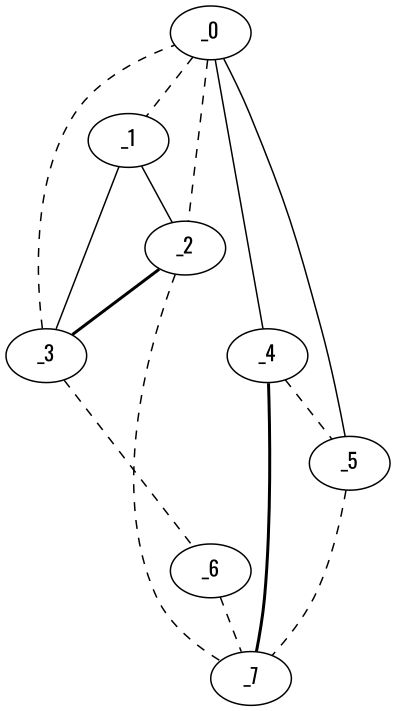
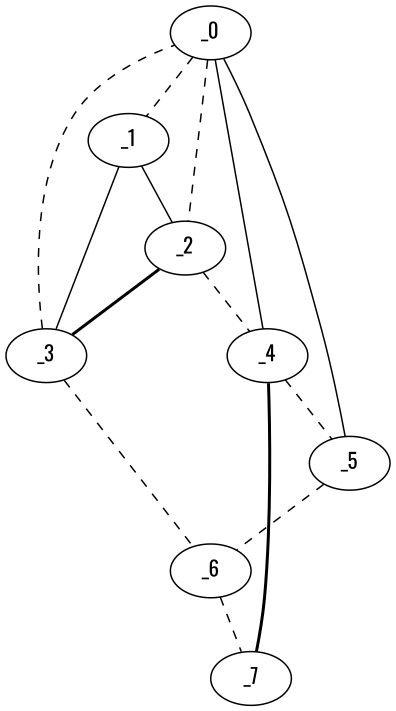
(135, 491) -> (226, 302)
(322, 579) -> (280, 517)
